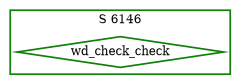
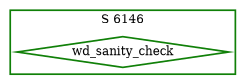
(120, 52) -> (123, 52)
